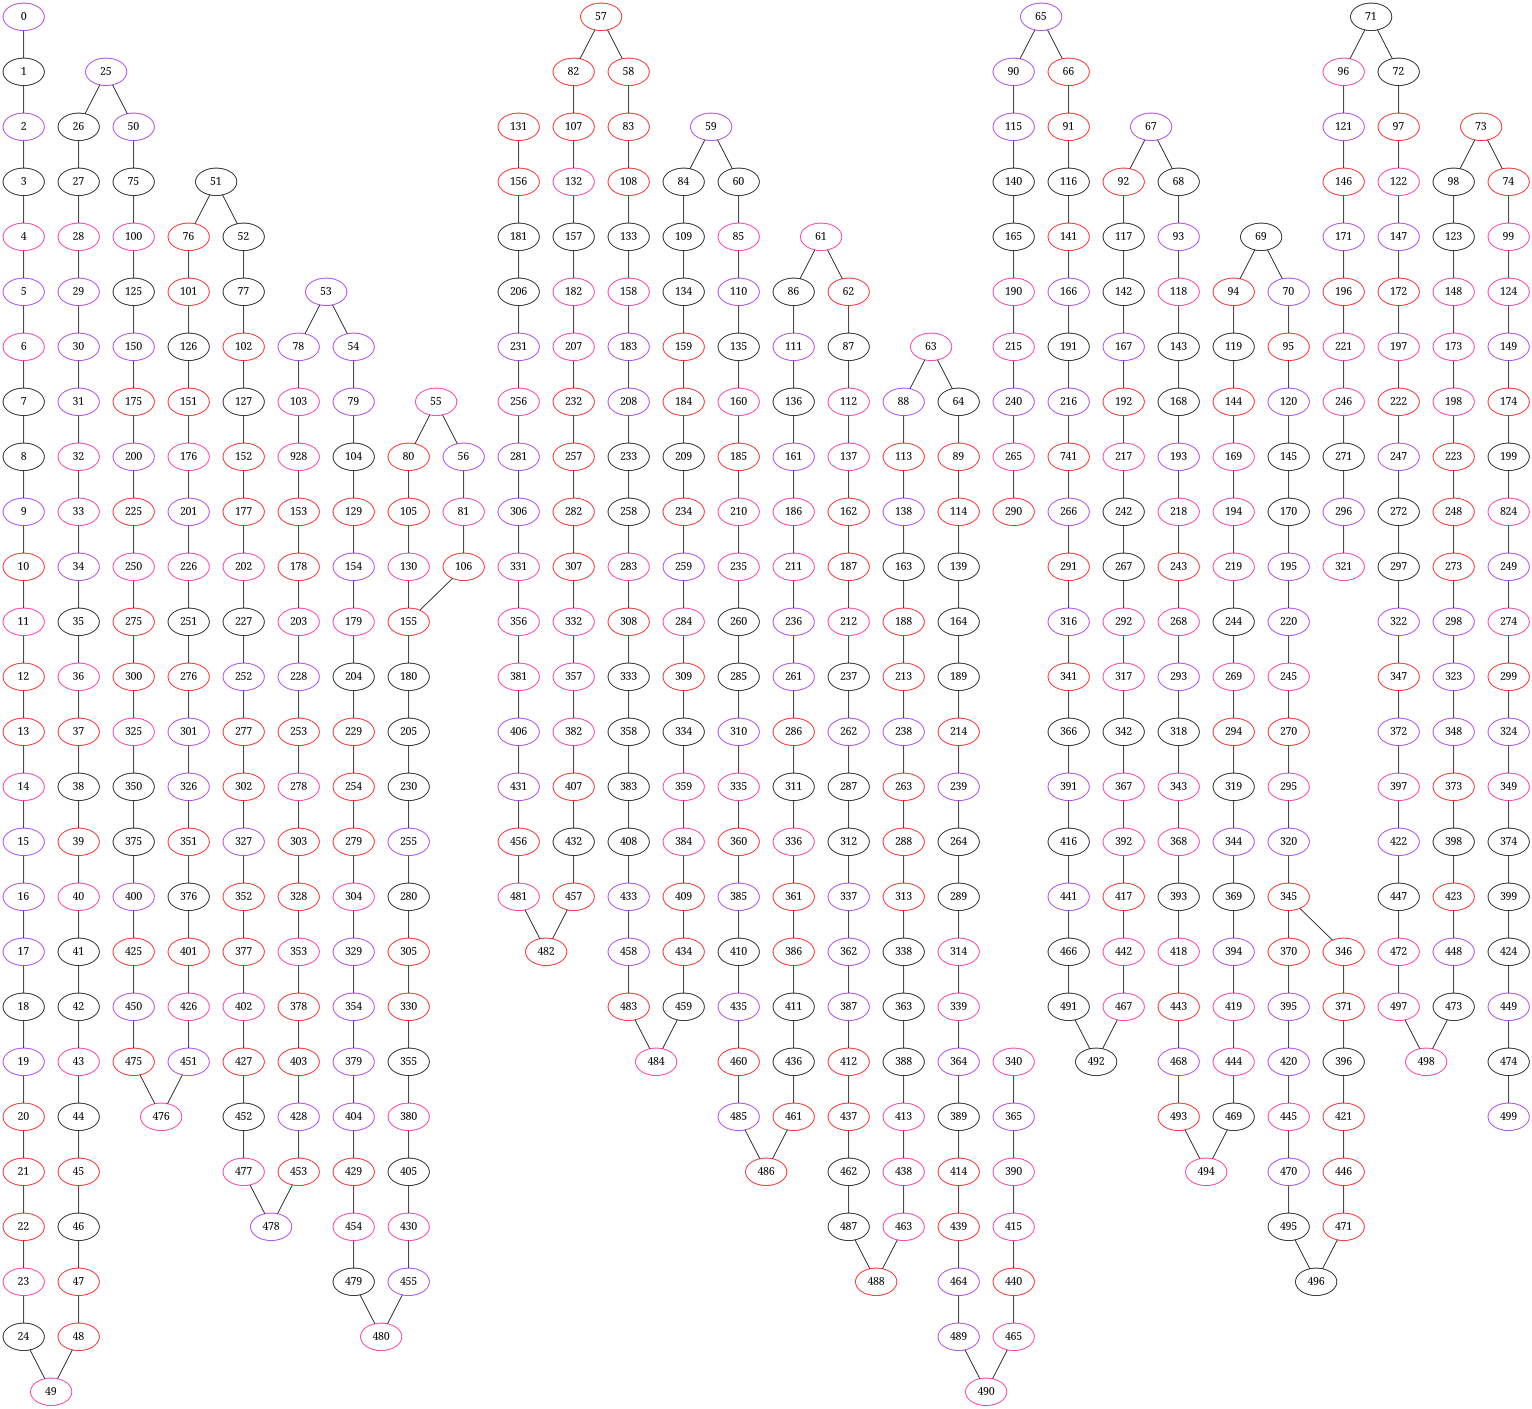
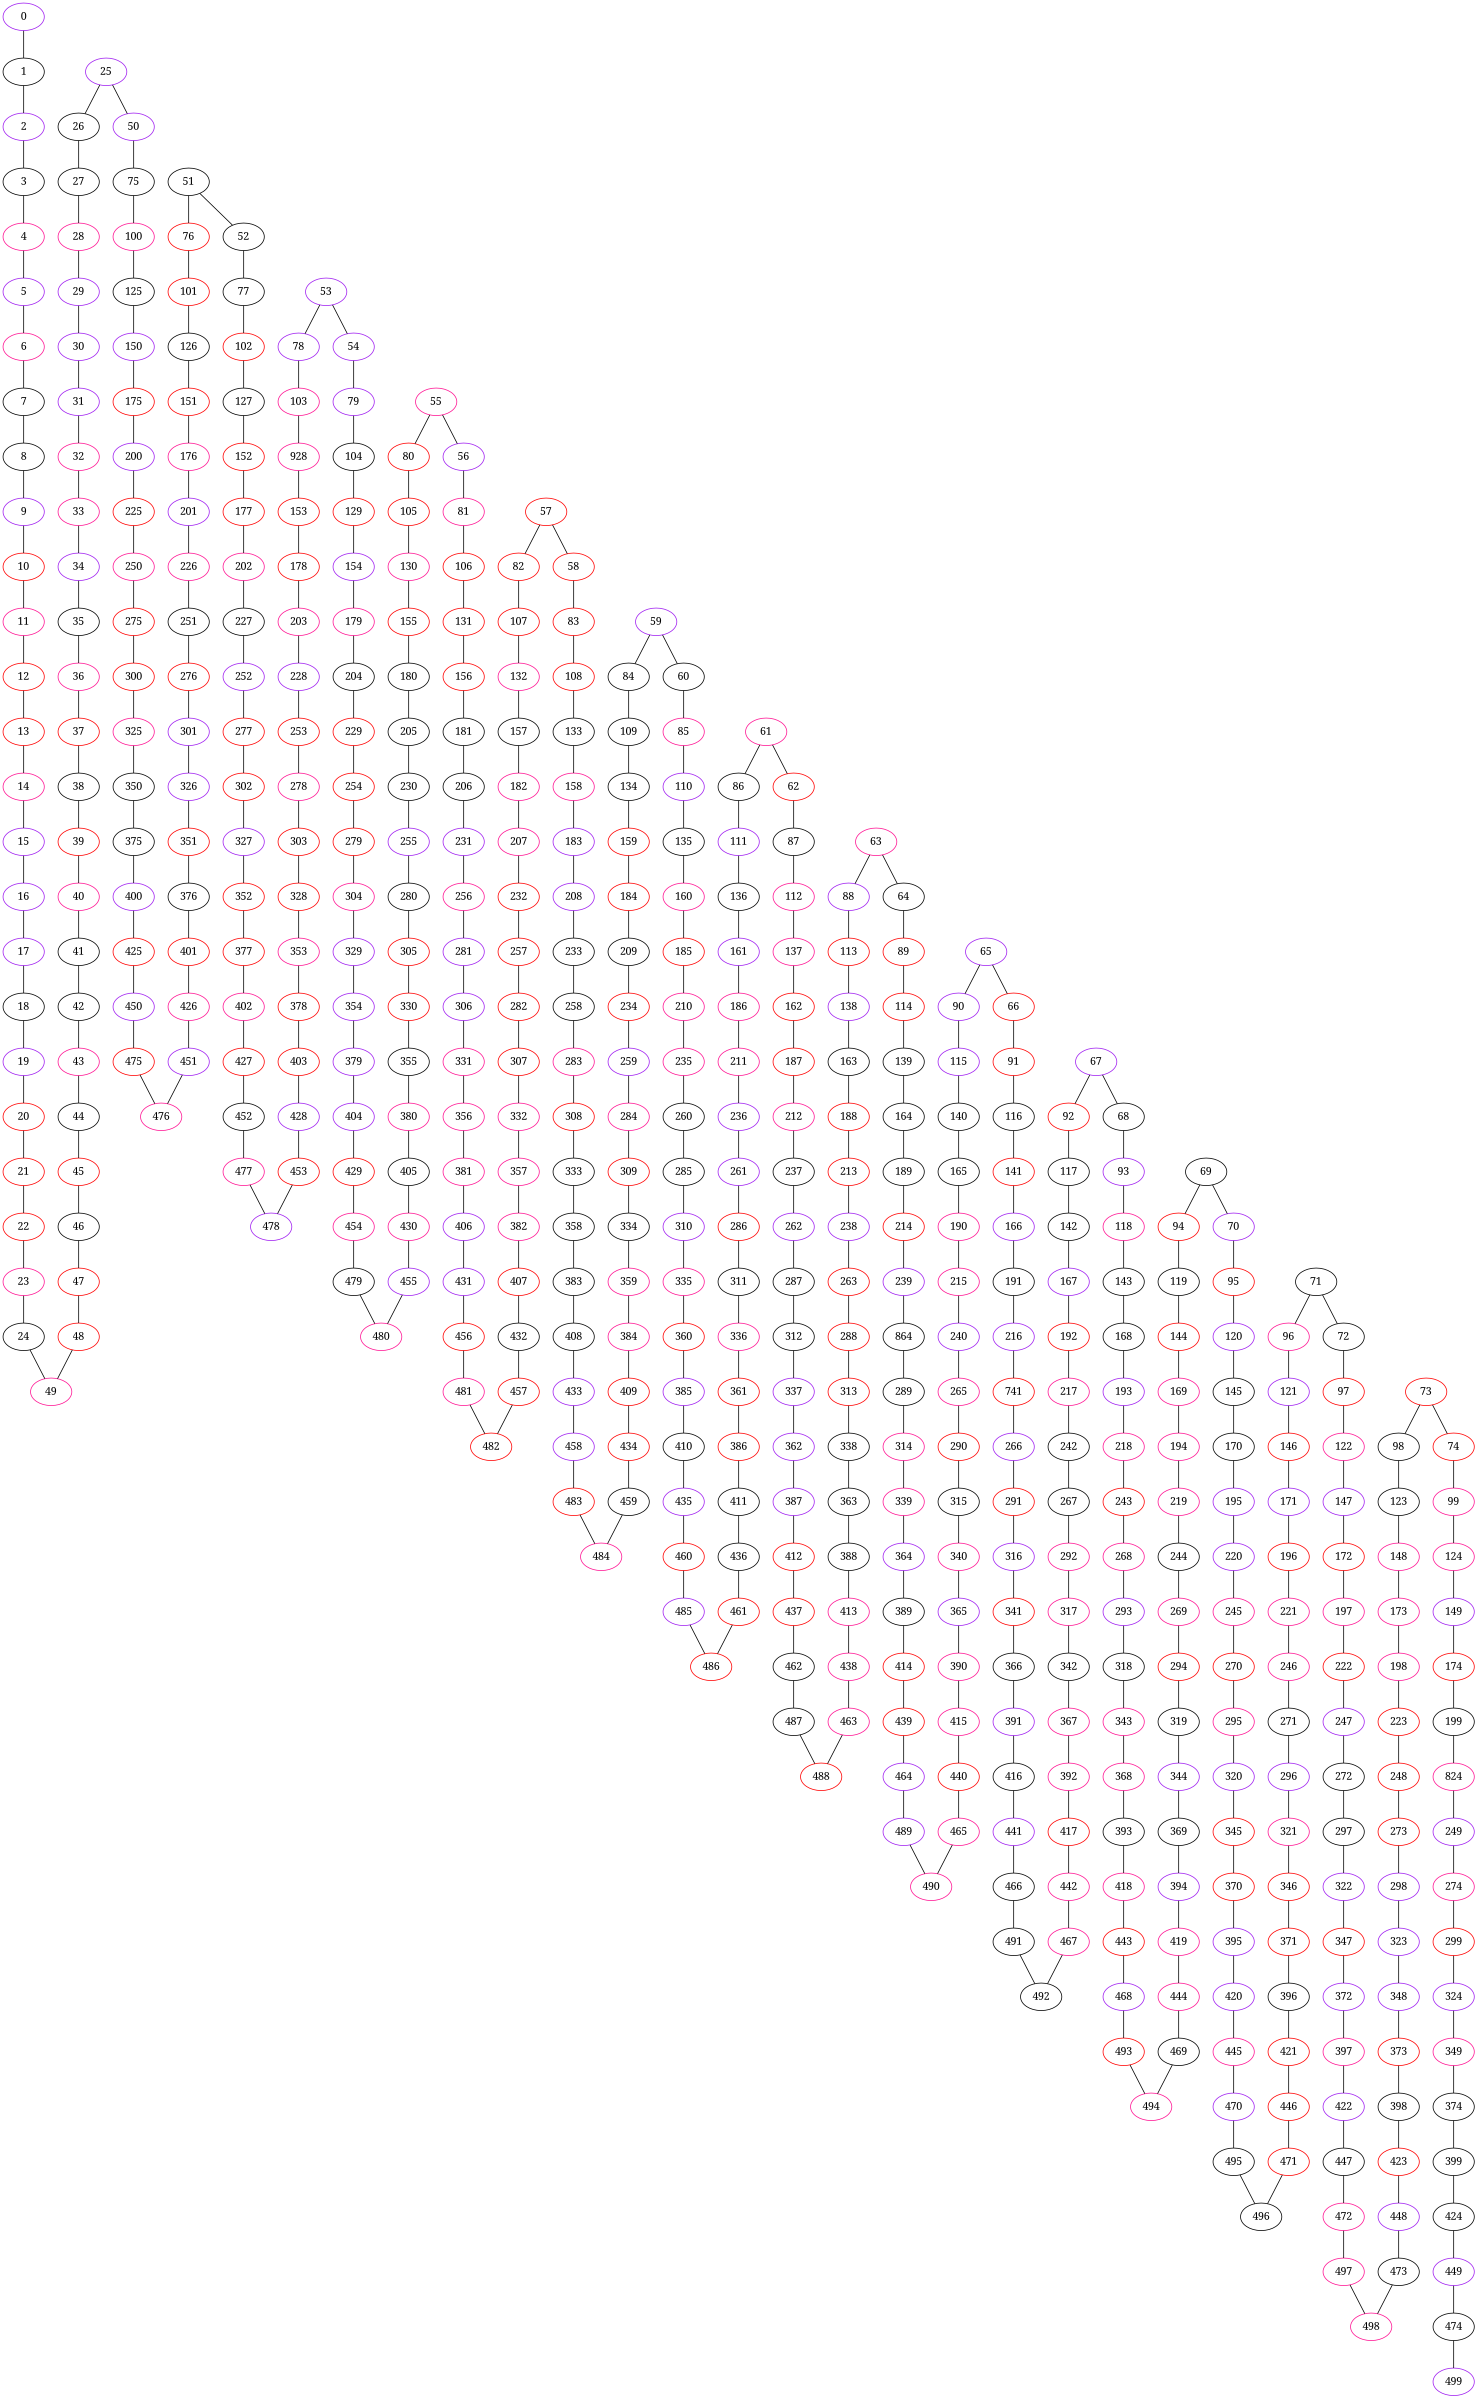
(436, 594) -> (464, 594)
(959, 842) -> (904, 1337)
(1316, 924) -> (1289, 1859)
none -> (959, 1502)
